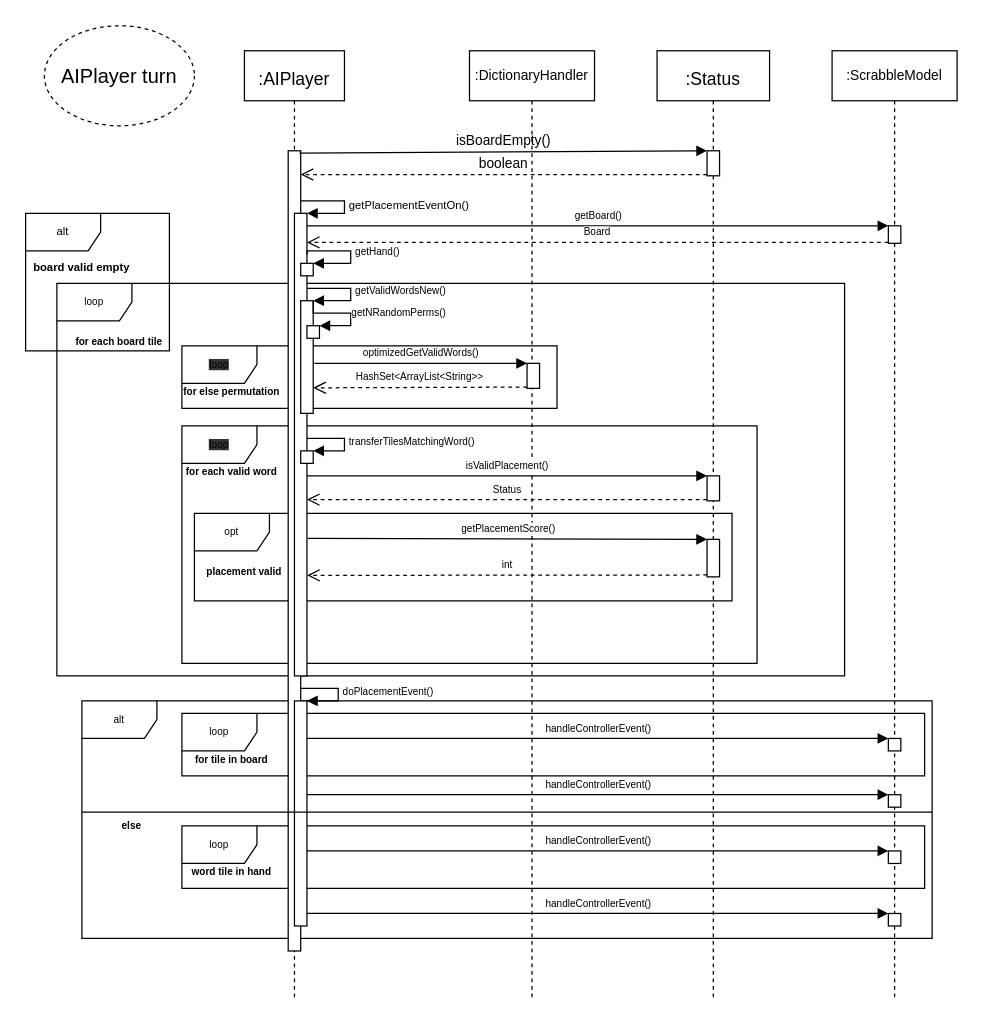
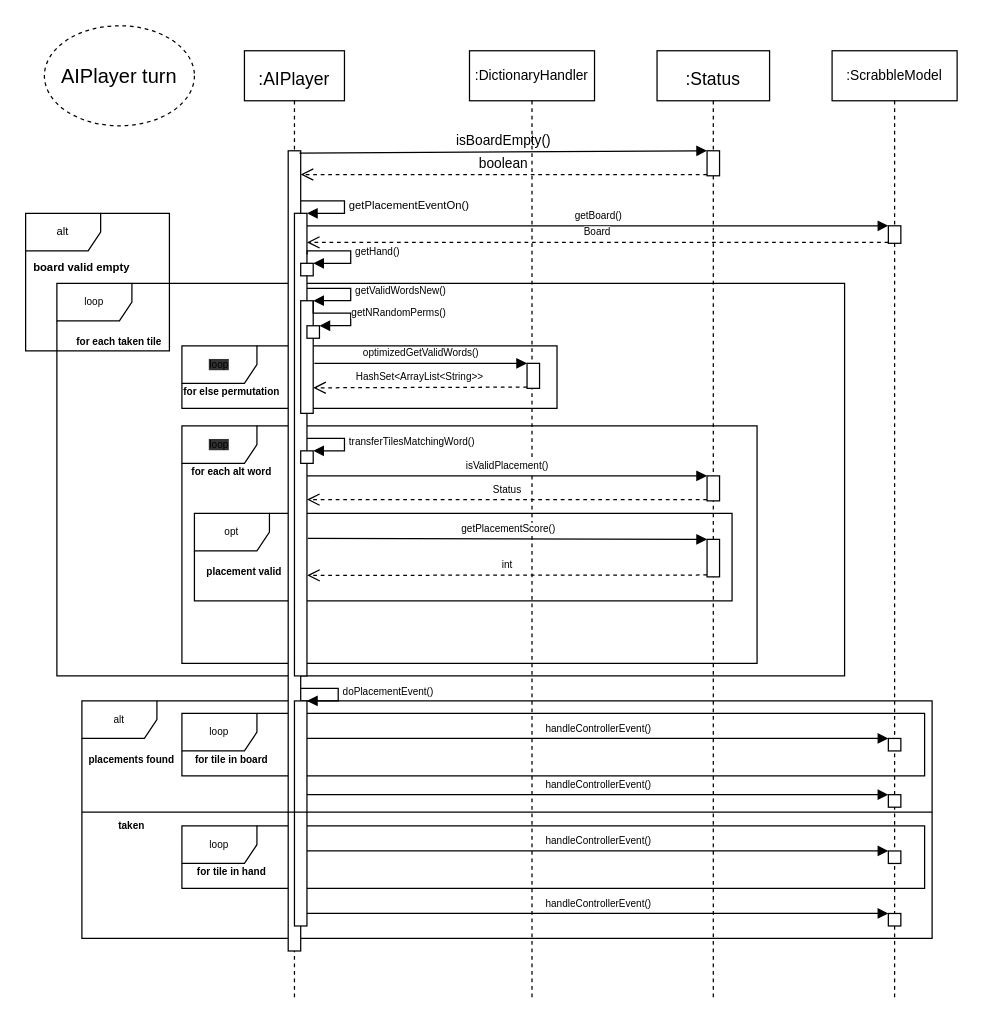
(119, 342) -> (119, 342)
(231, 472) -> (231, 472)
none -> (132, 759)
(131, 825) -> (131, 825)
(231, 872) -> (231, 872)
